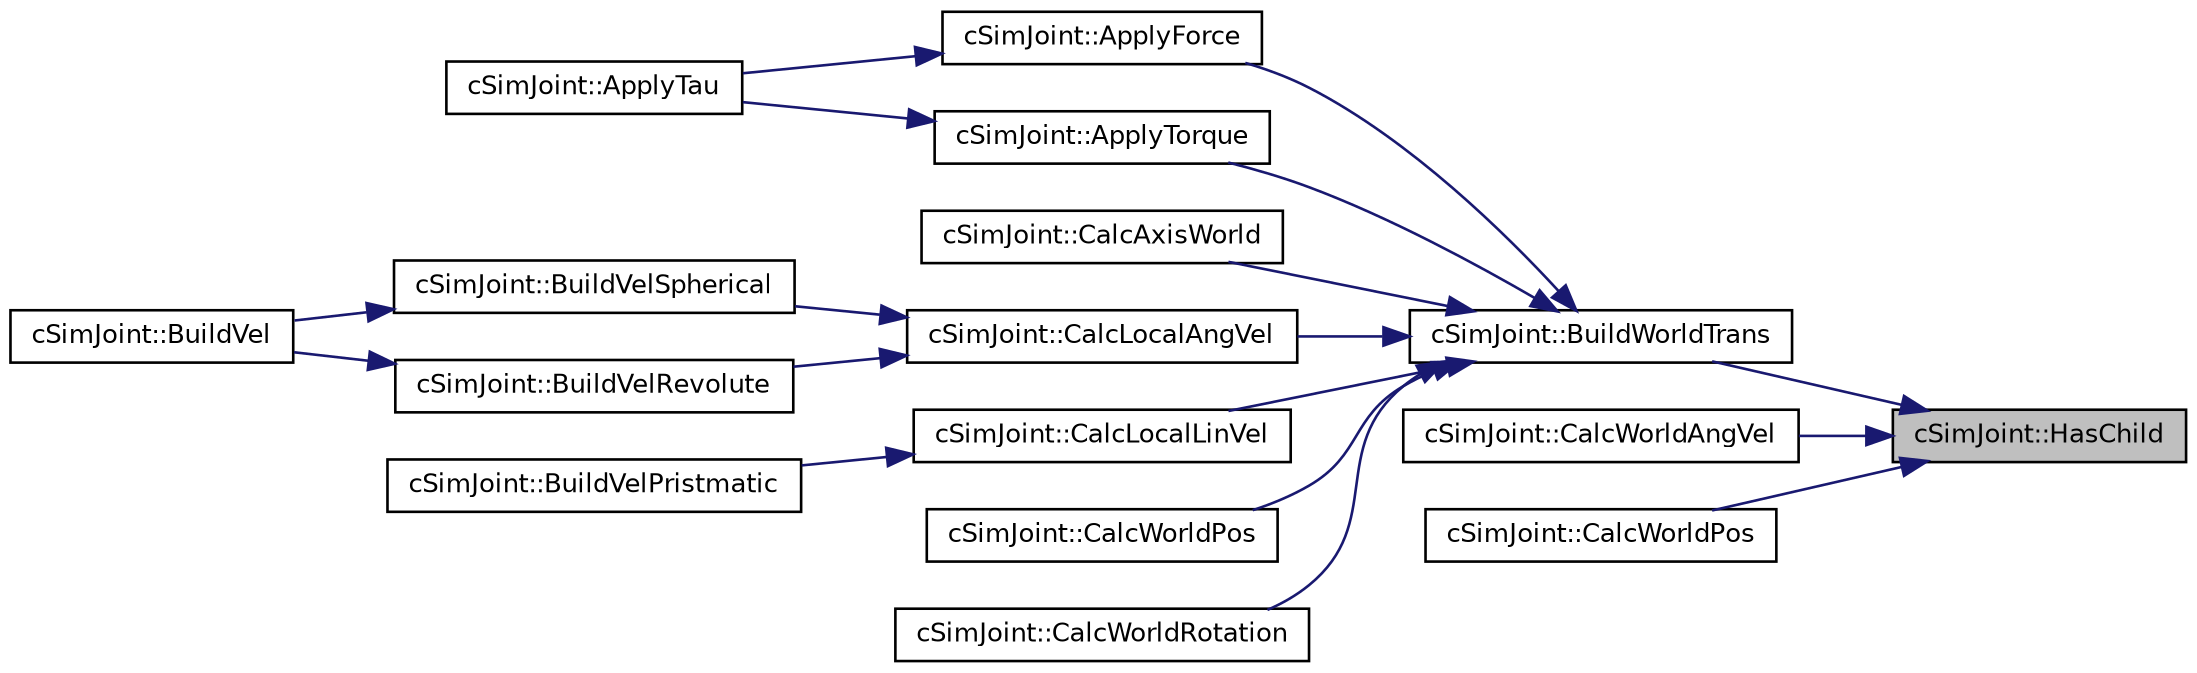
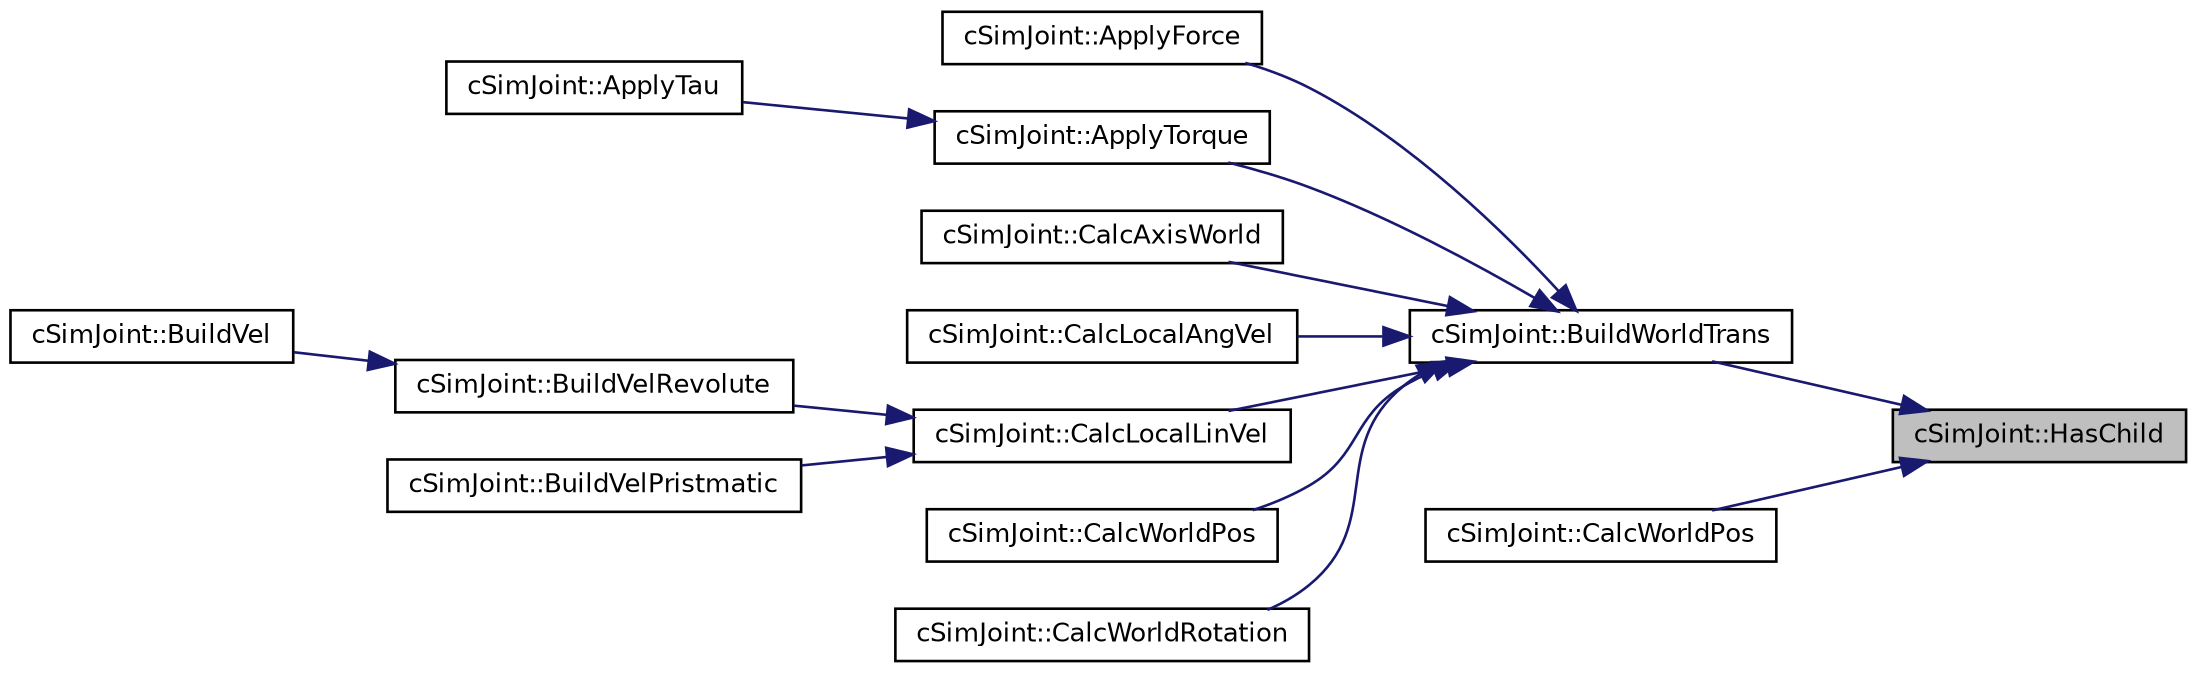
(829, 65) -> none
(594, 287) -> none
(837, 362) -> (840, 410)
(1601, 436) -> none
